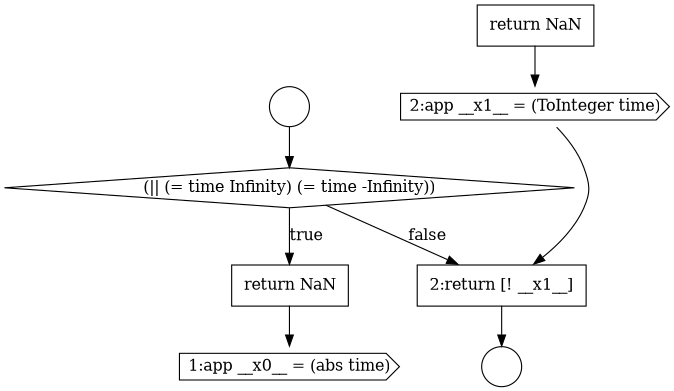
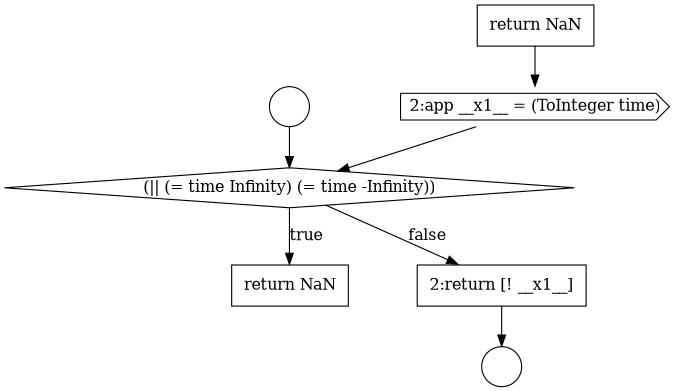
(588, 196) -> (412, 147)
(289, 367) -> none
